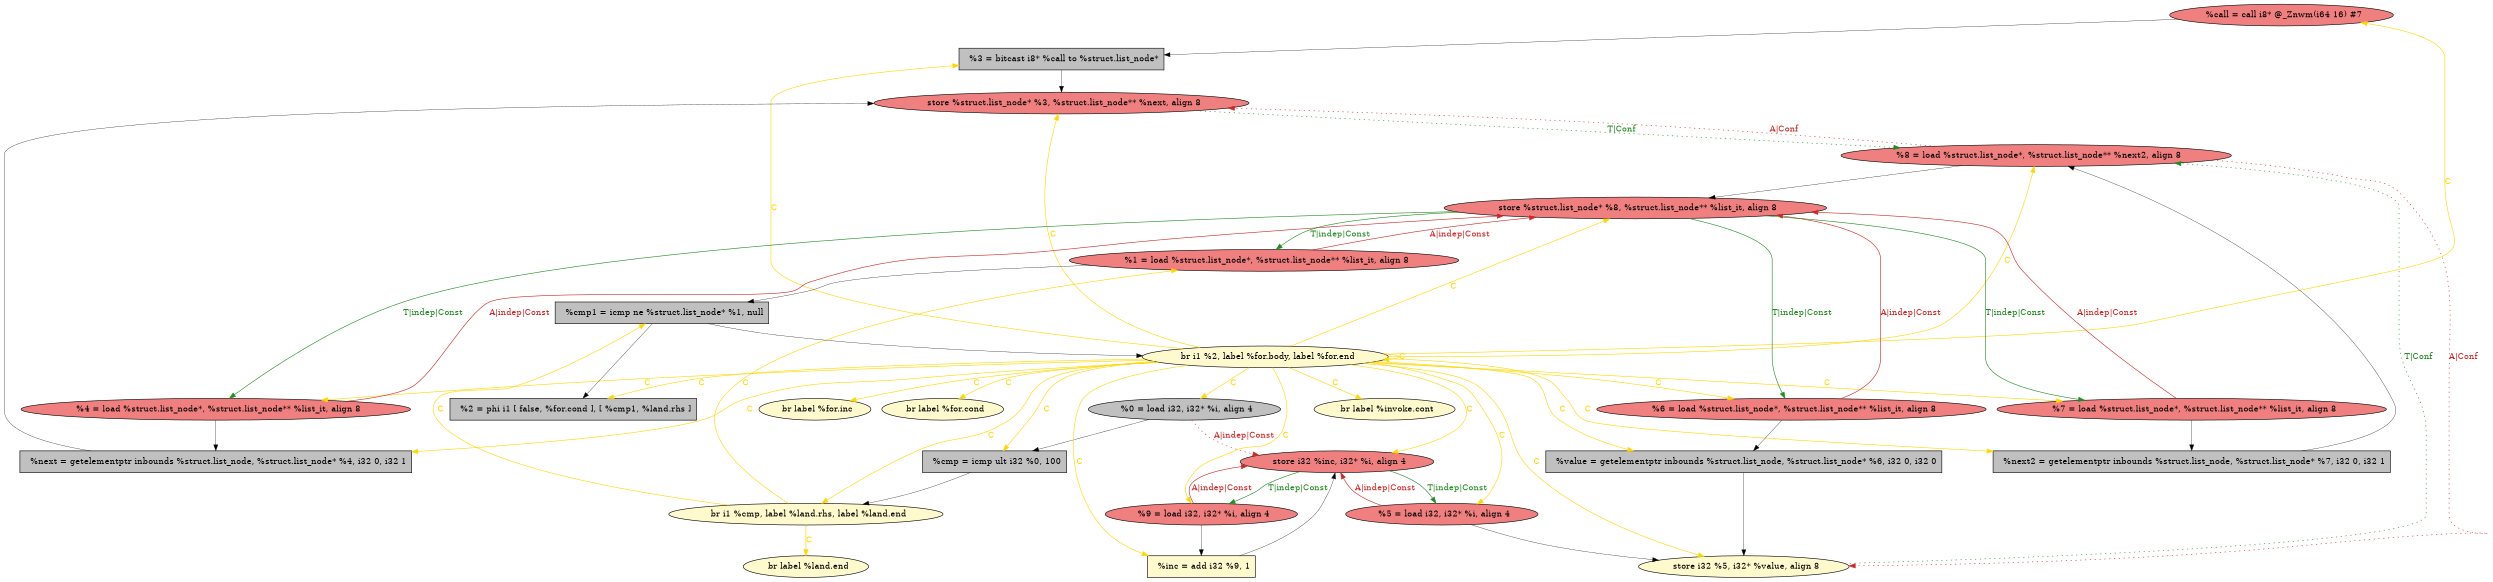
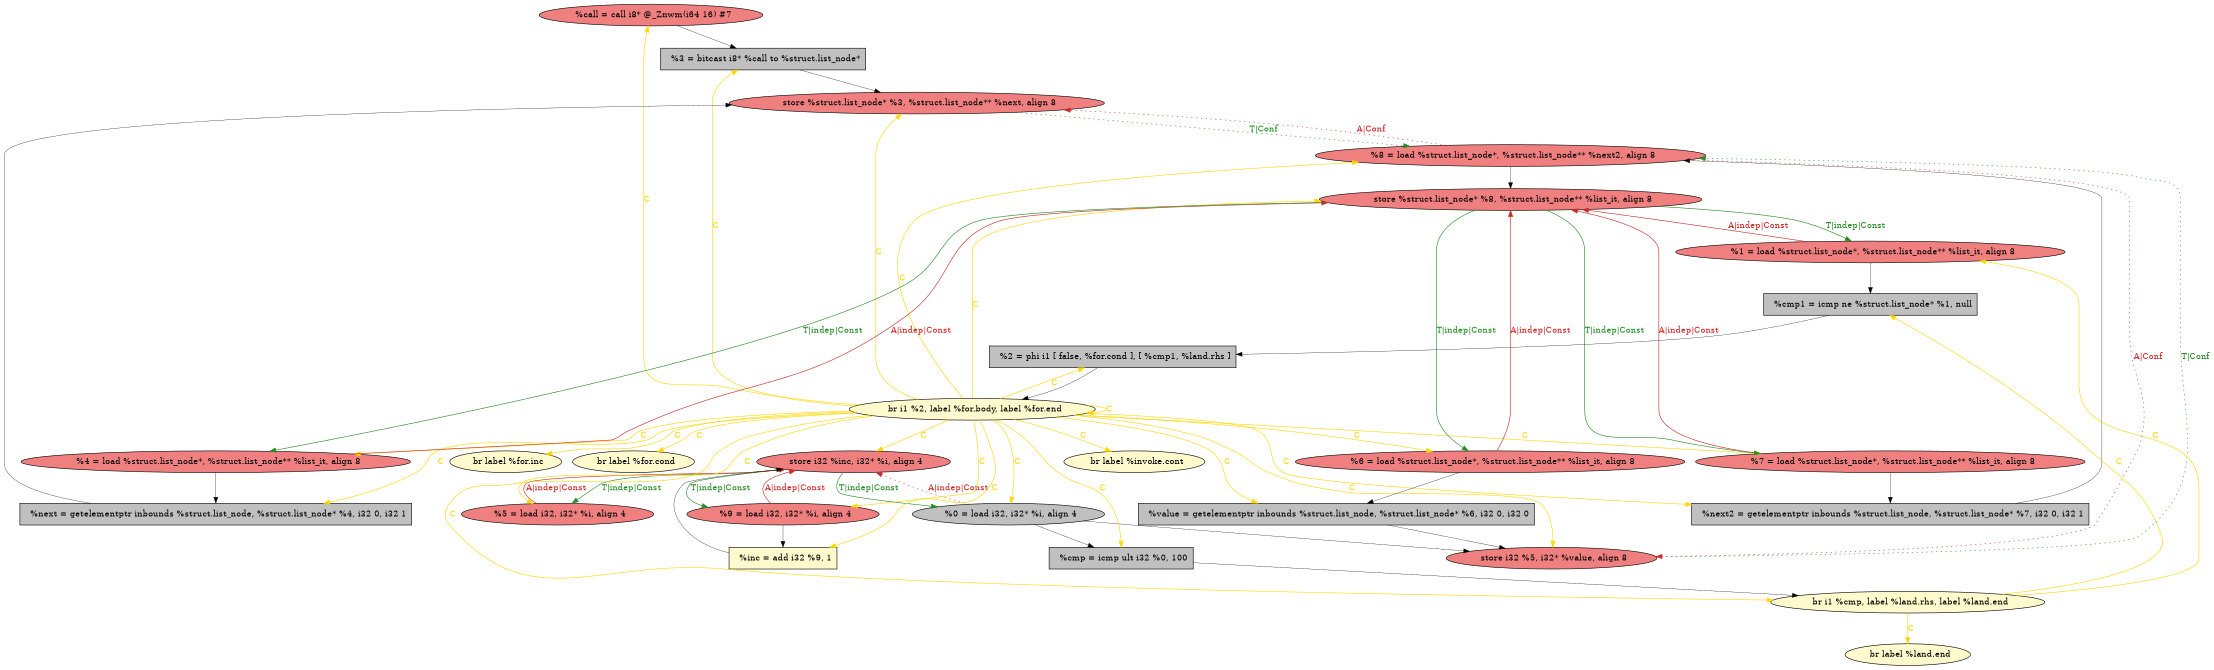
(922, 348) -> (1064, 386)
none -> (874, 500)
(1560, 548) -> (1273, 536)
(1744, 567) -> (1552, 558)
